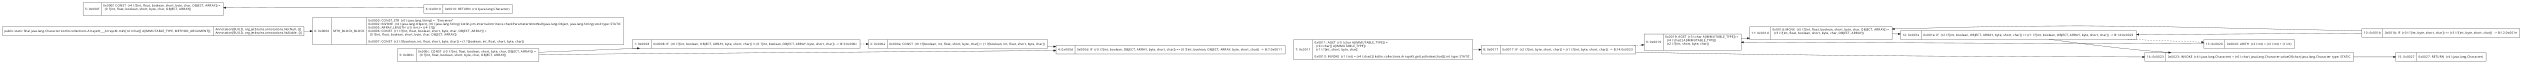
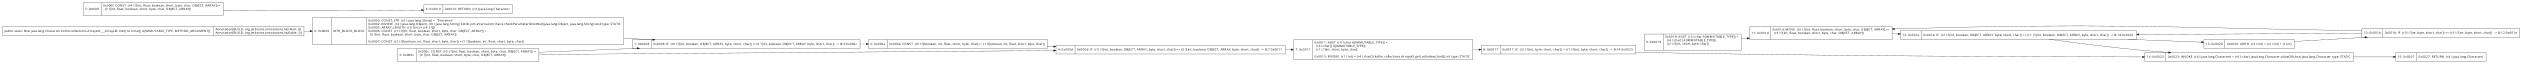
(325, 7) -> (322, 11)
none -> (638, 39)
(2165, 41) -> (2165, 41)
(1974, 43) -> (2330, 39)
(1638, 45) -> none
none -> (1288, 50)
